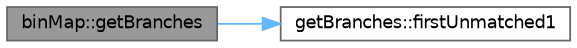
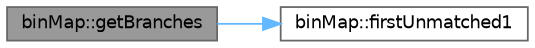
(425, 24) -> (404, 24)
